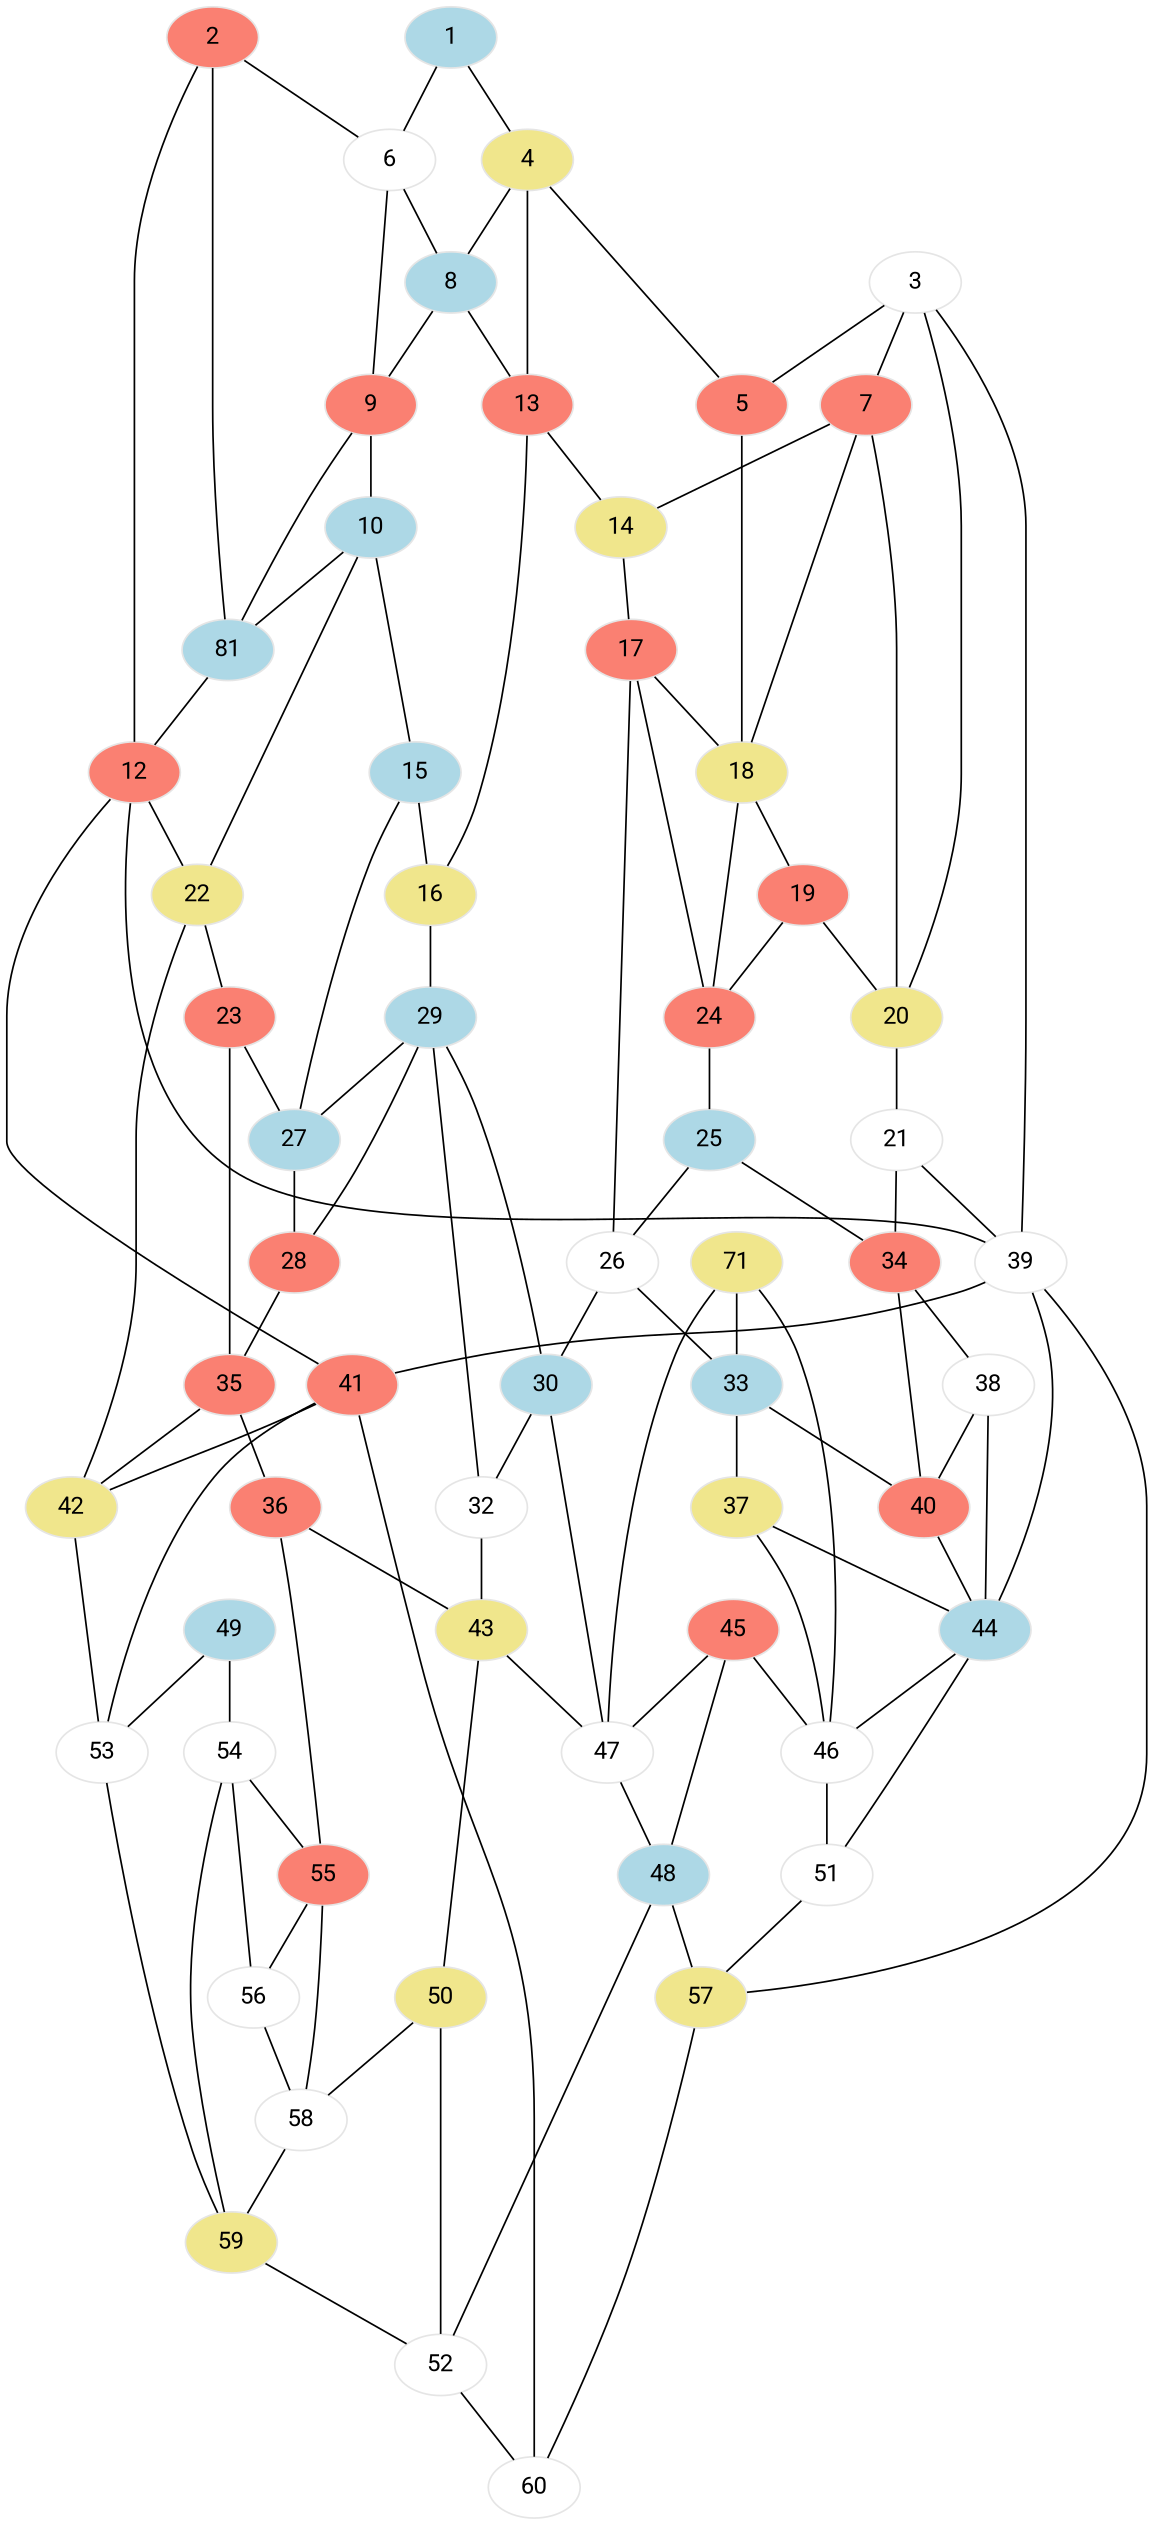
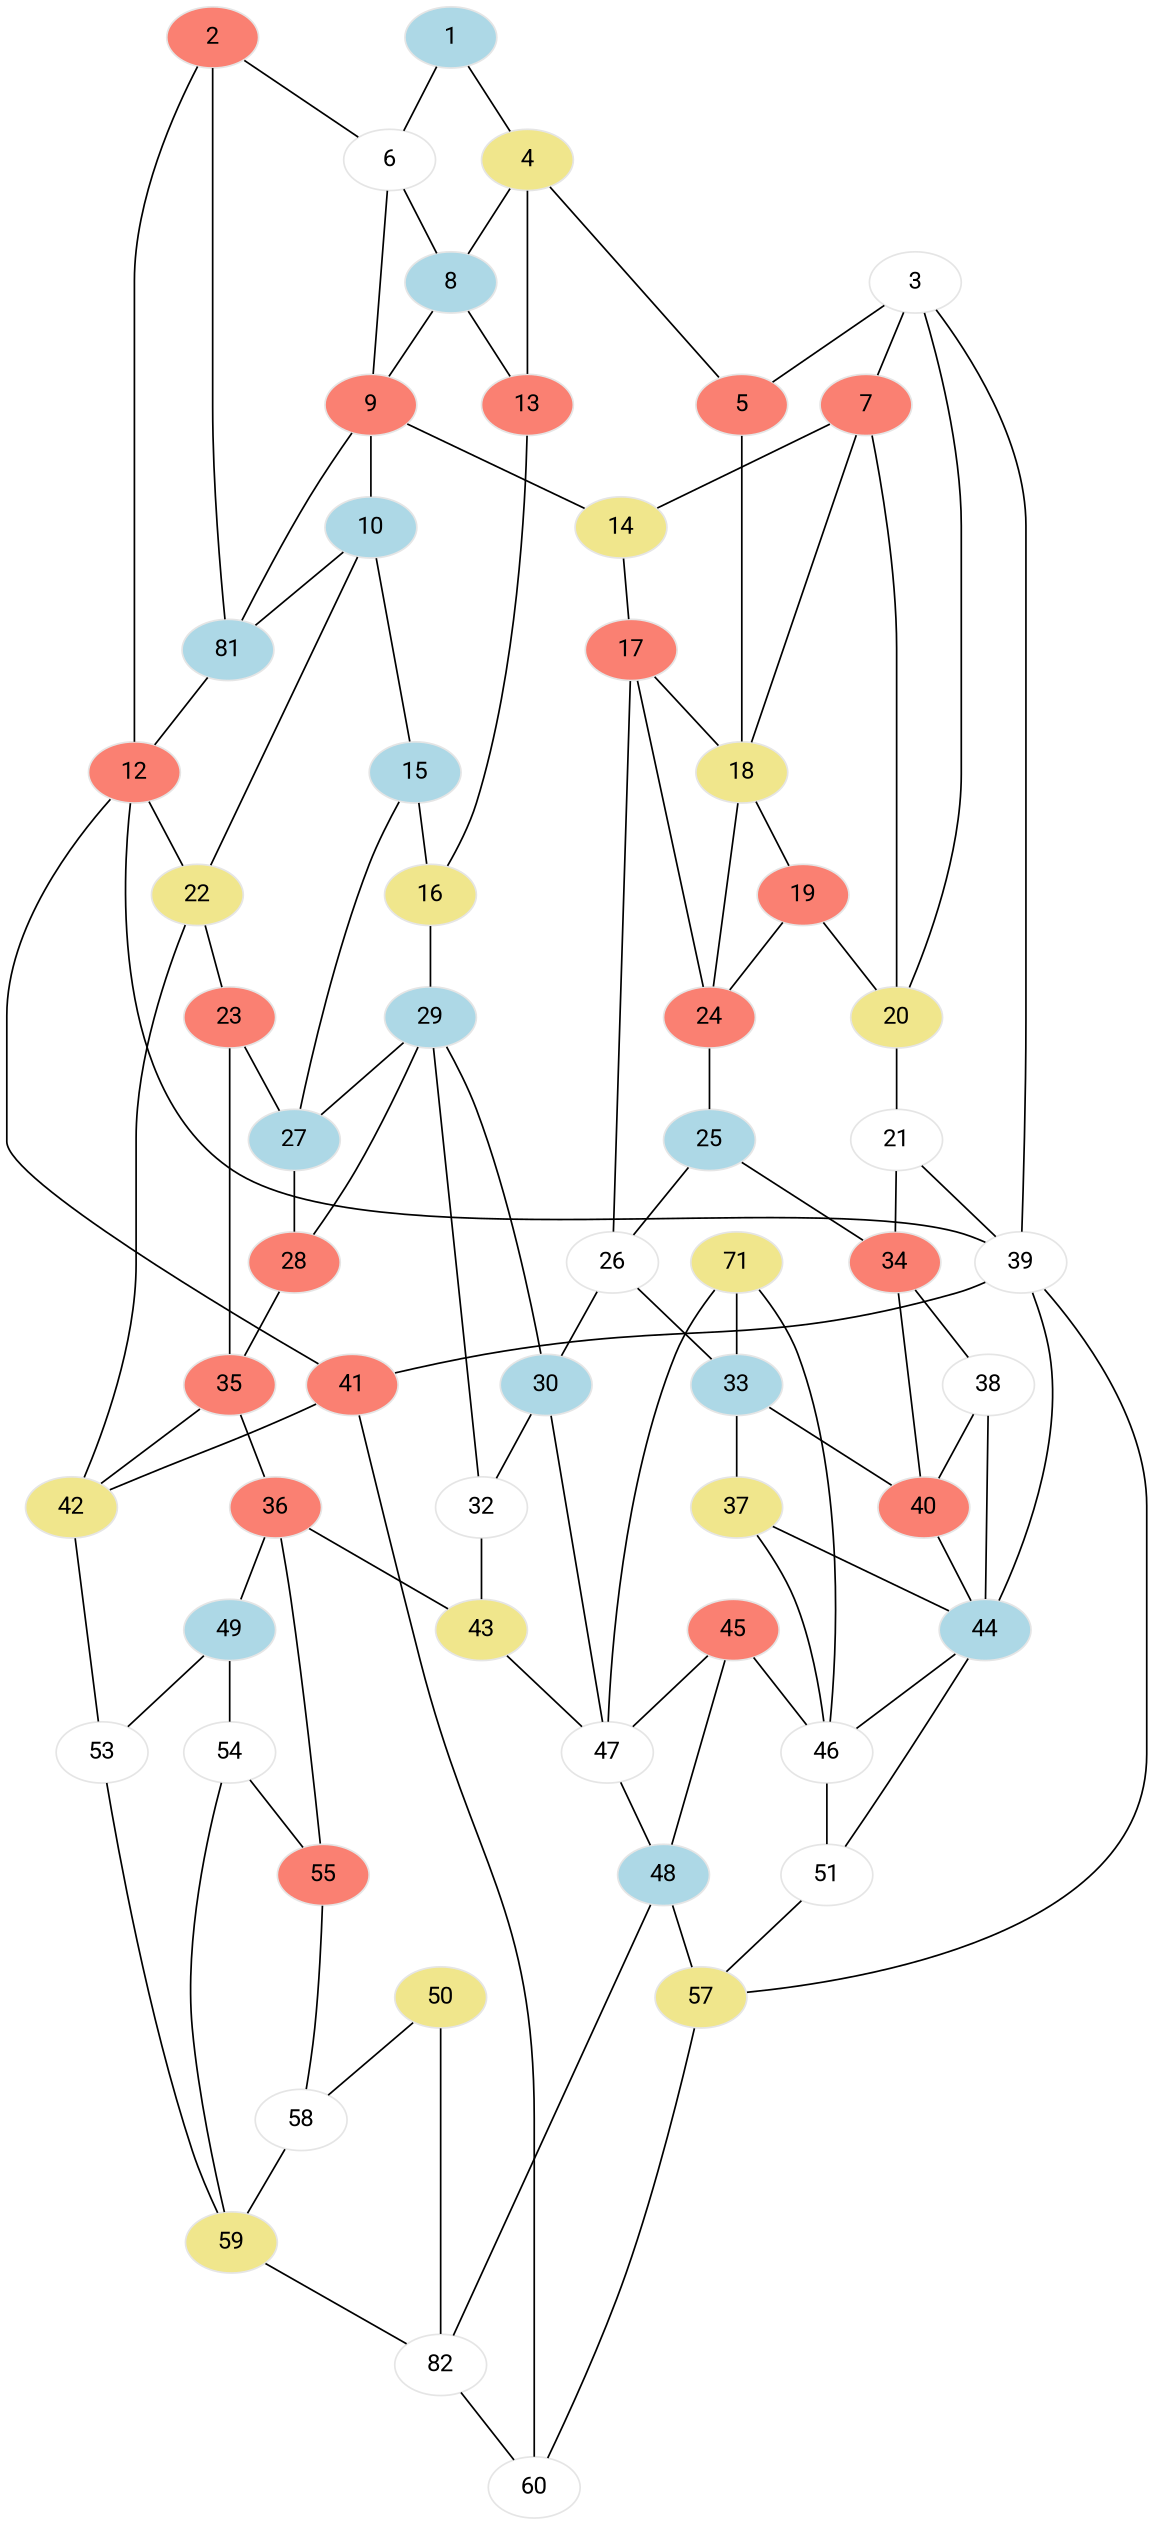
(574, 466) -> (496, 466)
(175, 1537) -> none
none -> (253, 1568)
(460, 1821) -> none
(254, 1997) -> none
(441, 2365) -> (441, 2365)
